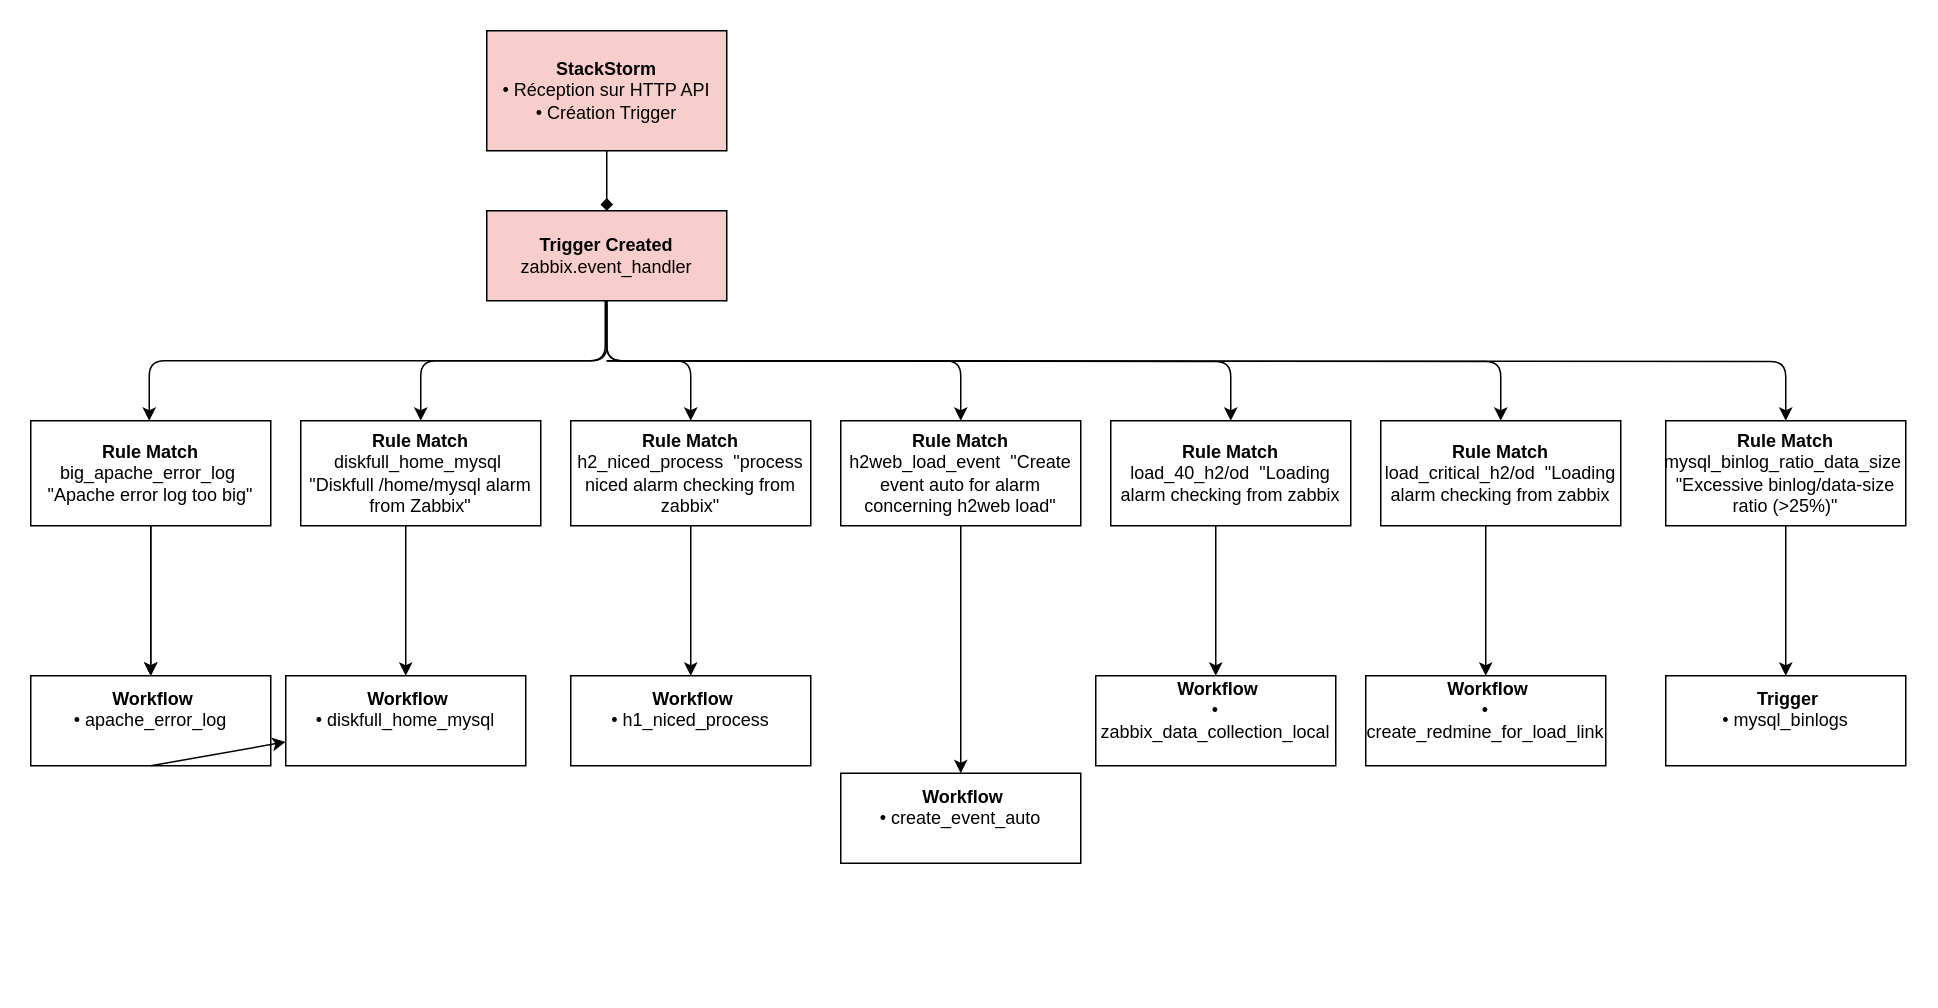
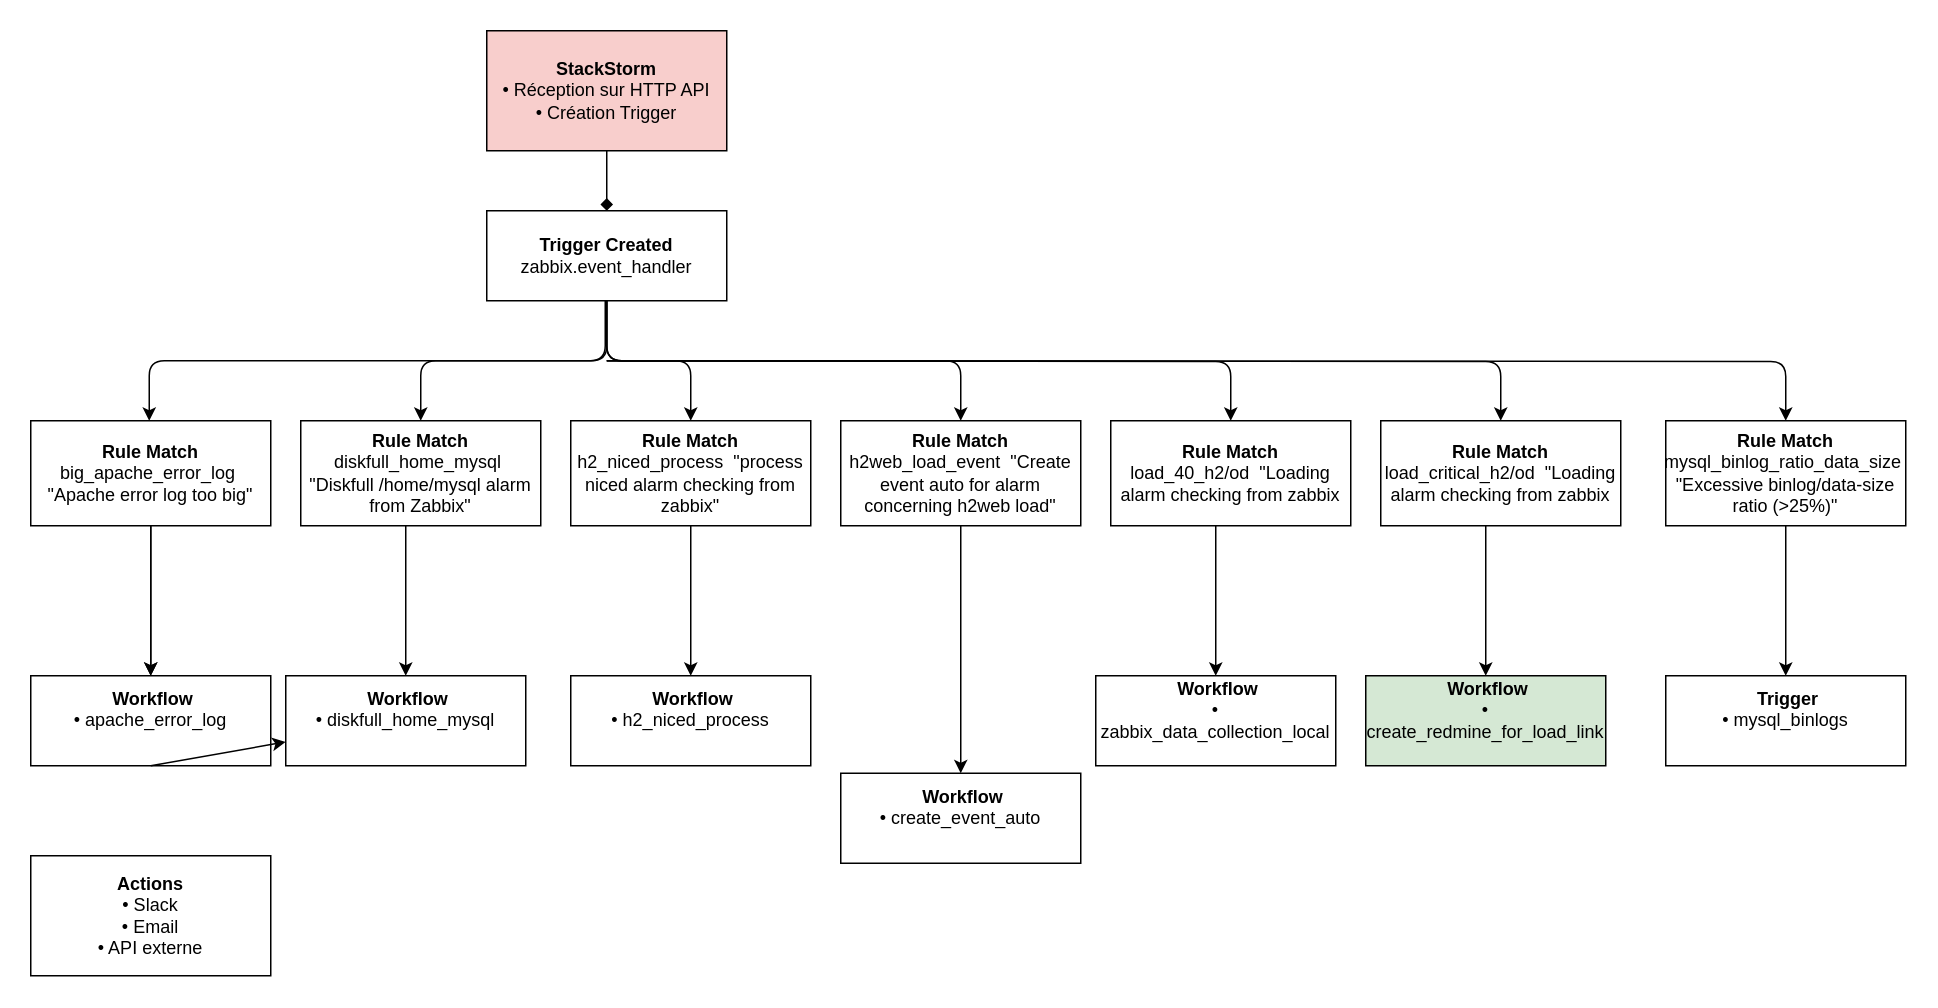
(607, 256) -> (607, 256)
(691, 721) -> (691, 721)
(1486, 721) -> (1486, 721)
none -> (151, 916)
